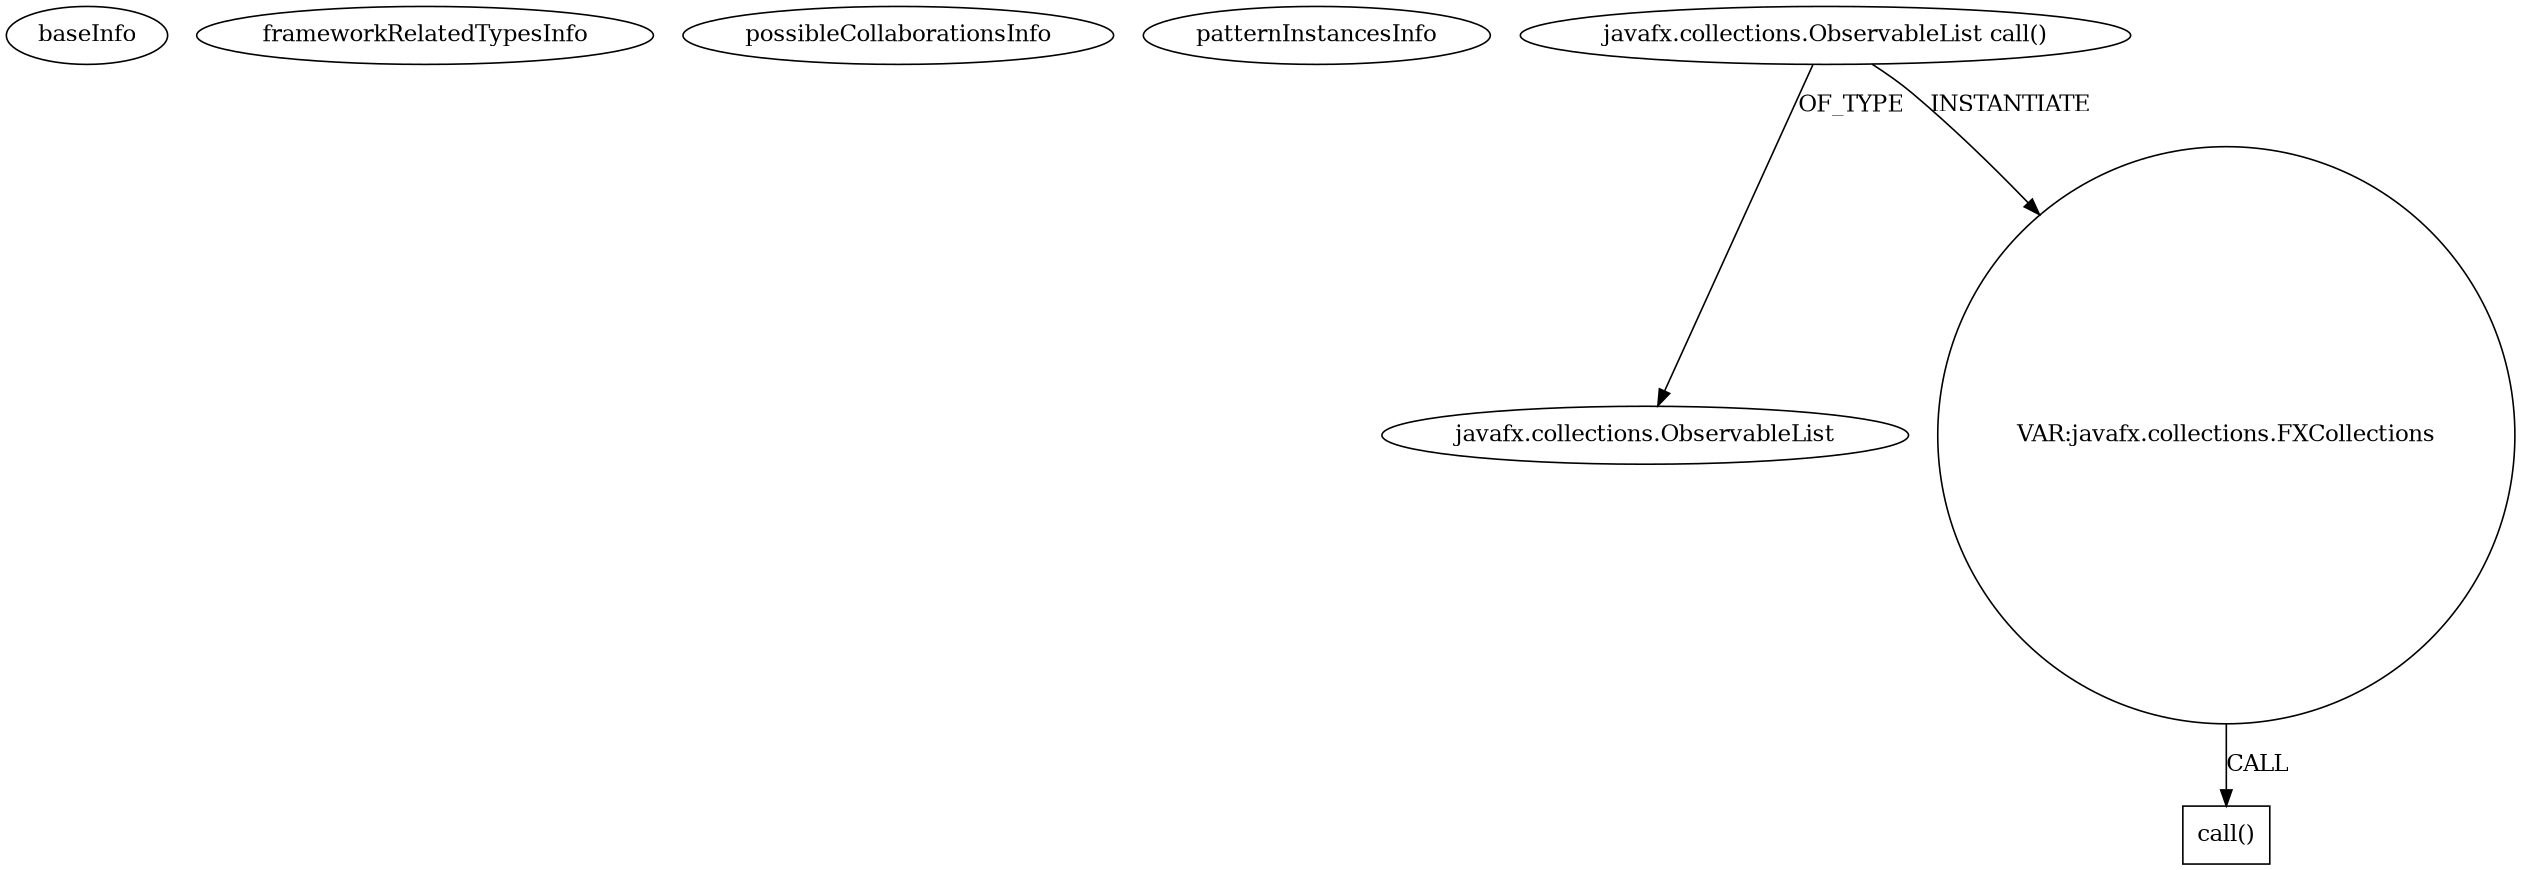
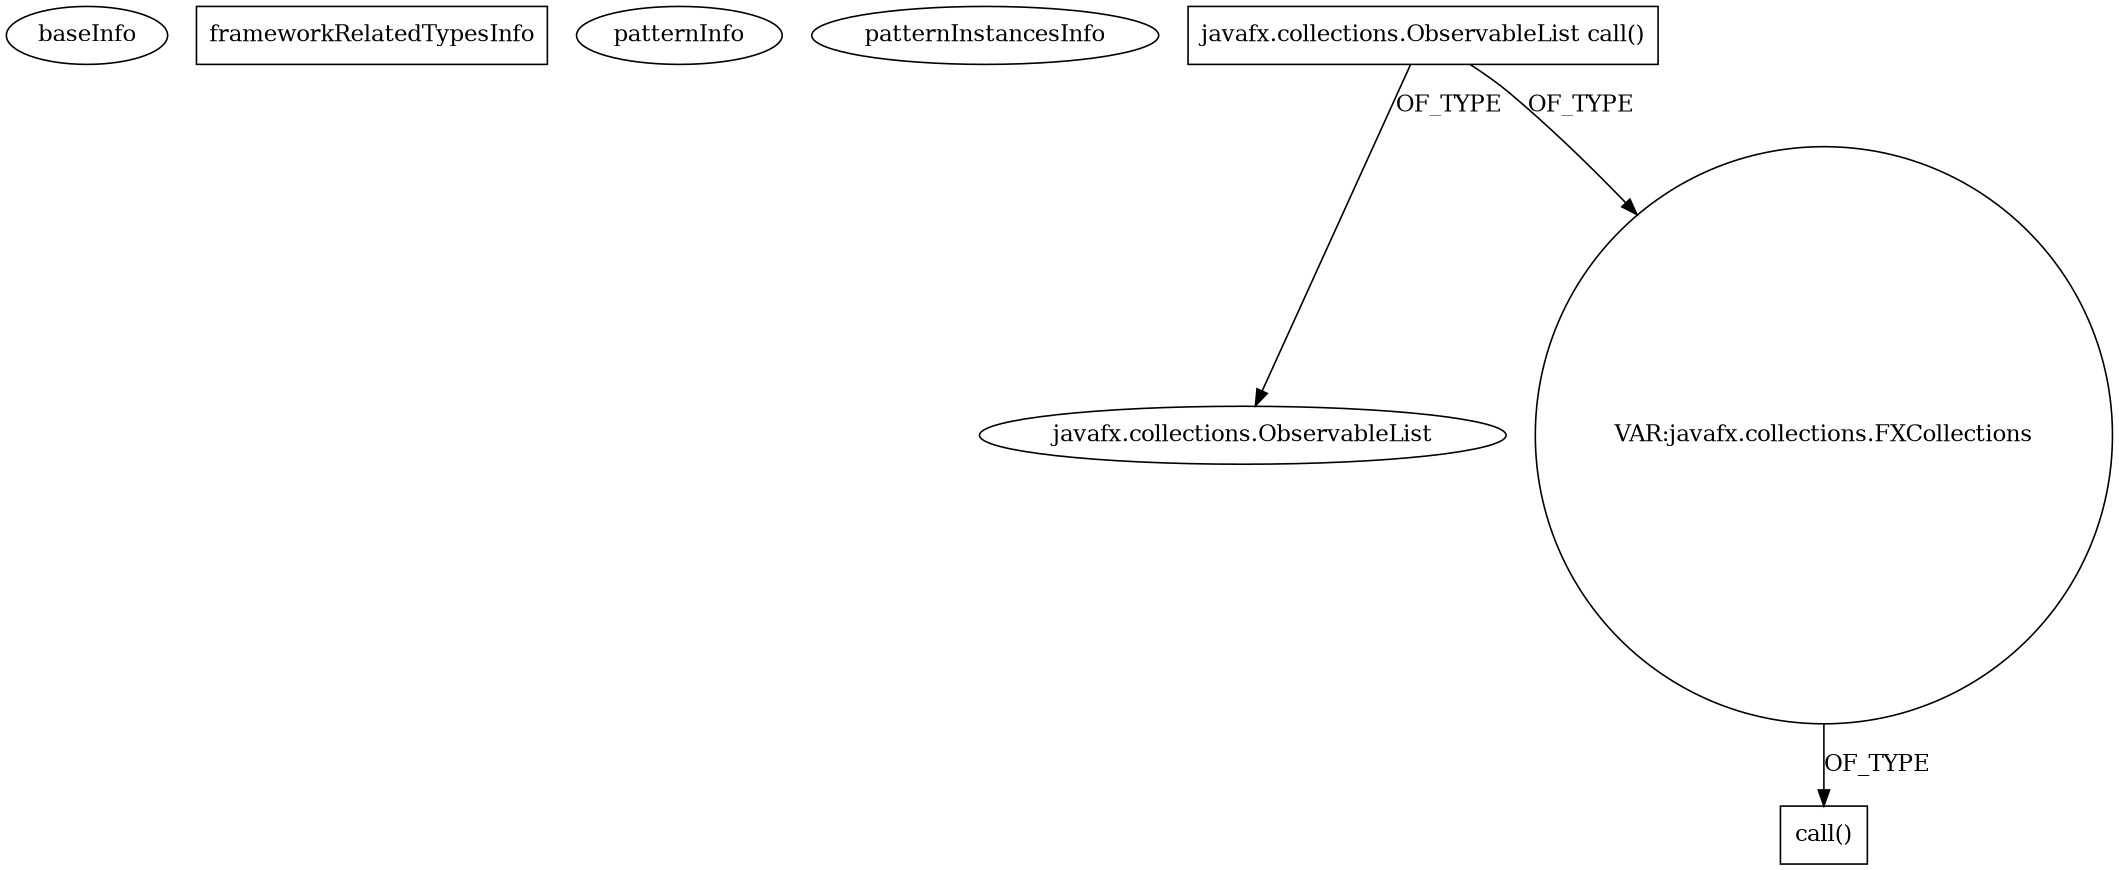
(425, 35) -> (372, 35)
none -> (679, 35)
(898, 35) -> none
(1825, 35) -> (1423, 35)
(2011, 105) -> (1582, 105)
(2258, 765) -> (1878, 765)
